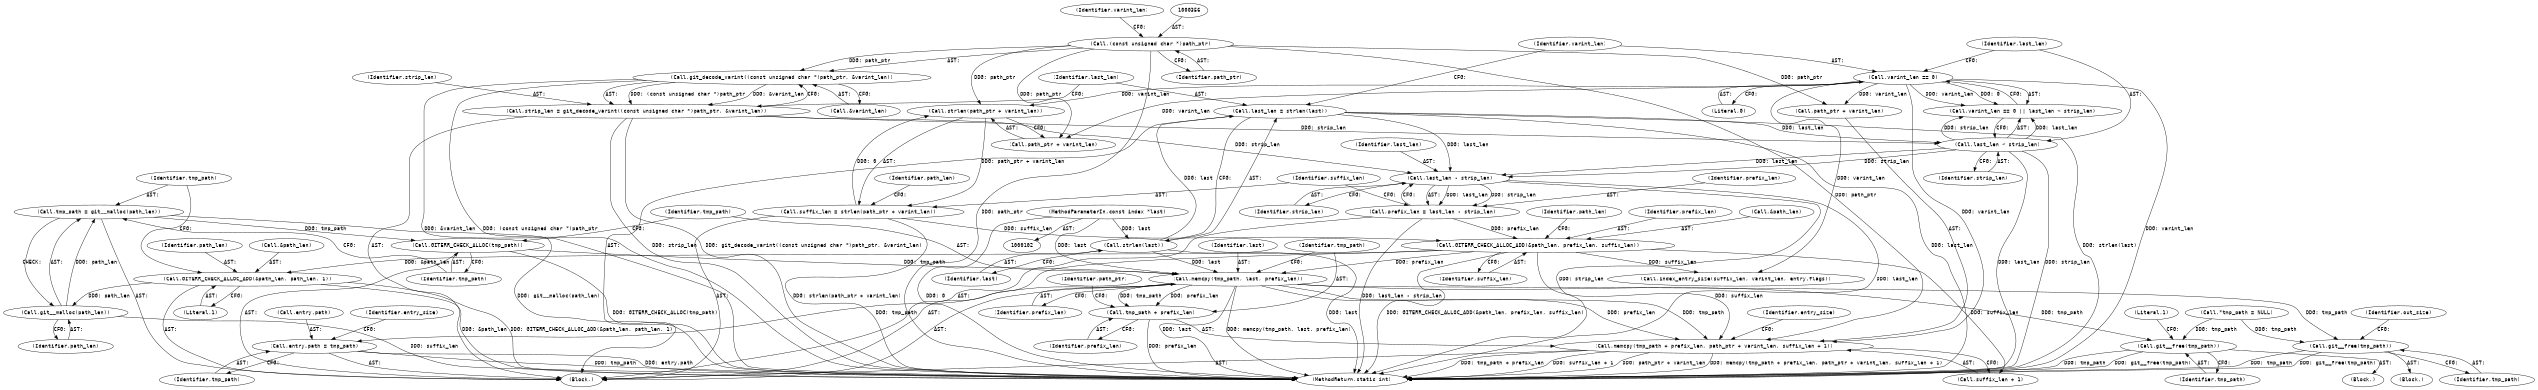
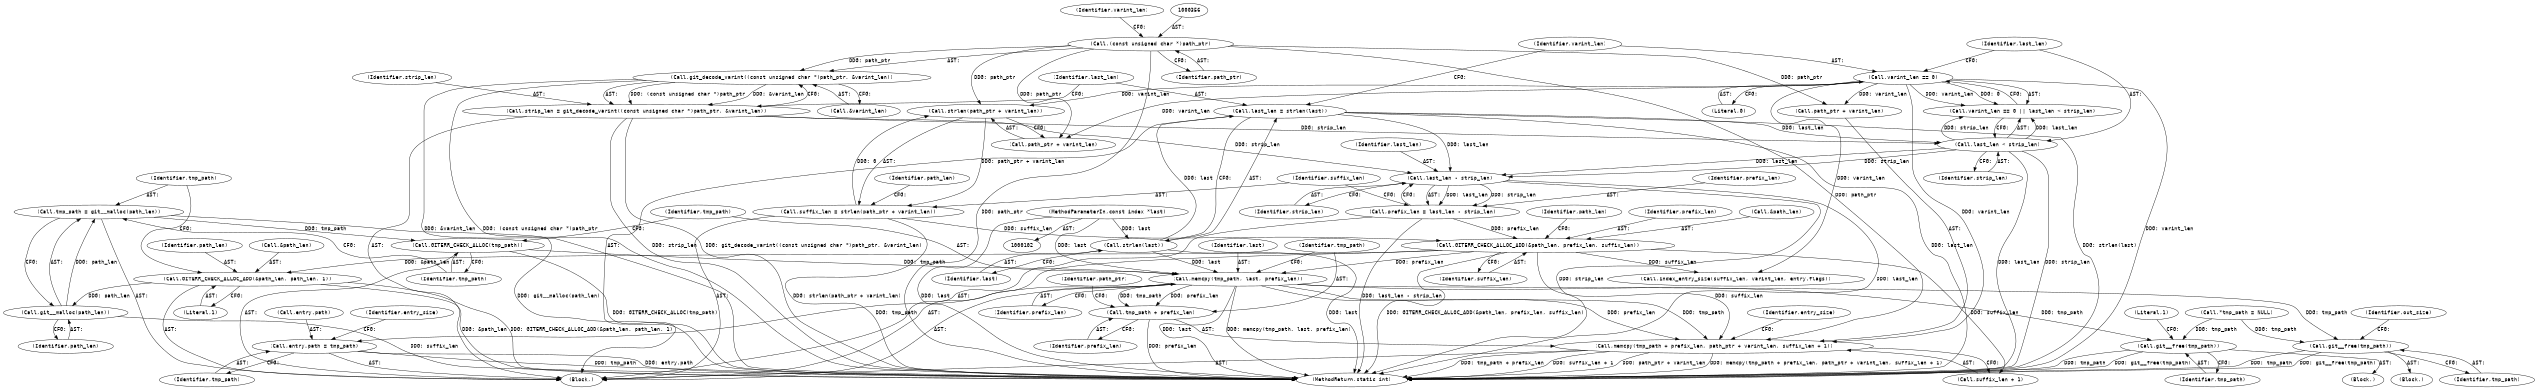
(34, 262) -> (34, 262)
(936, 296) -> (936, 296)
